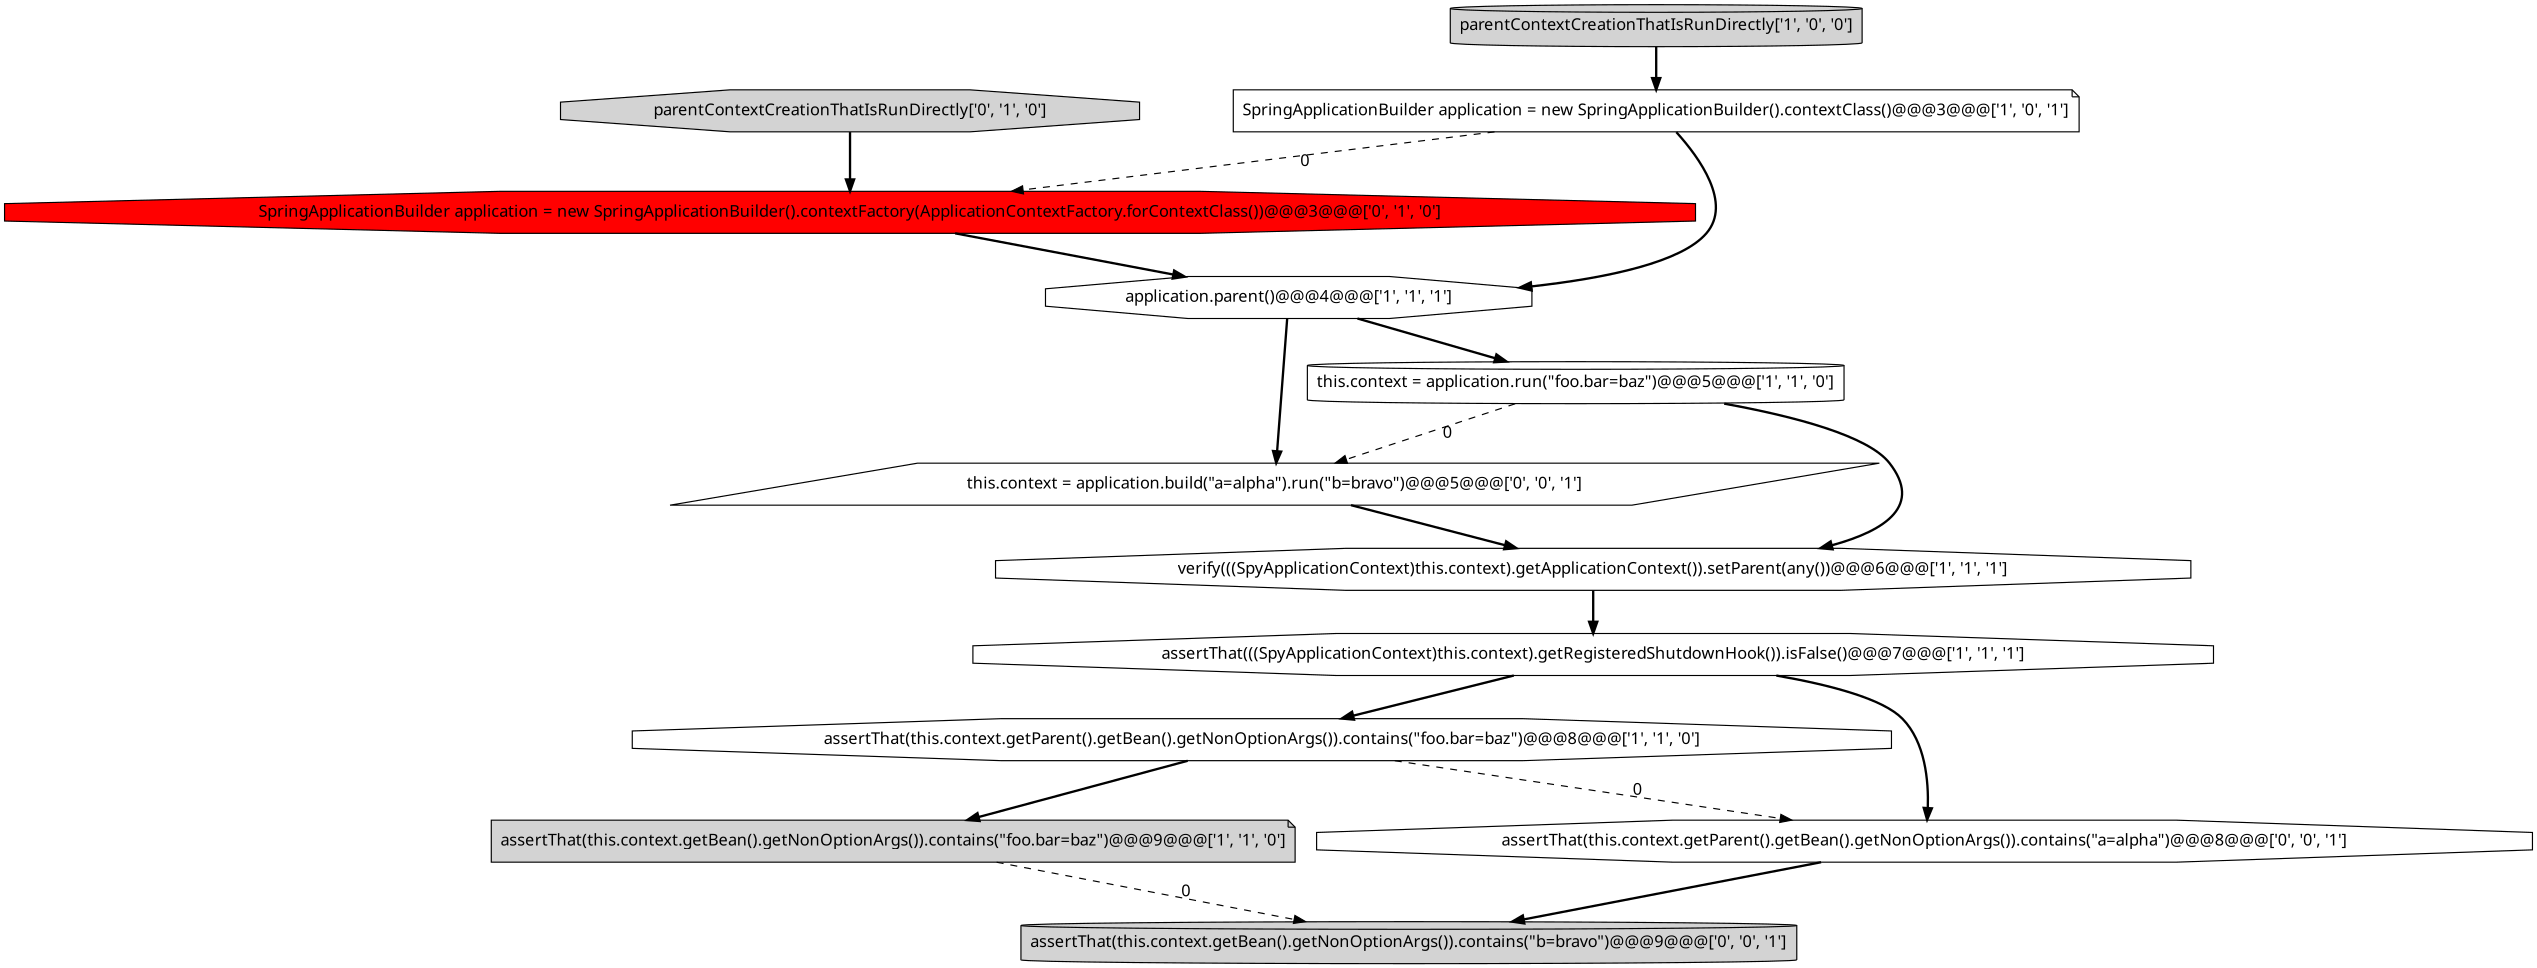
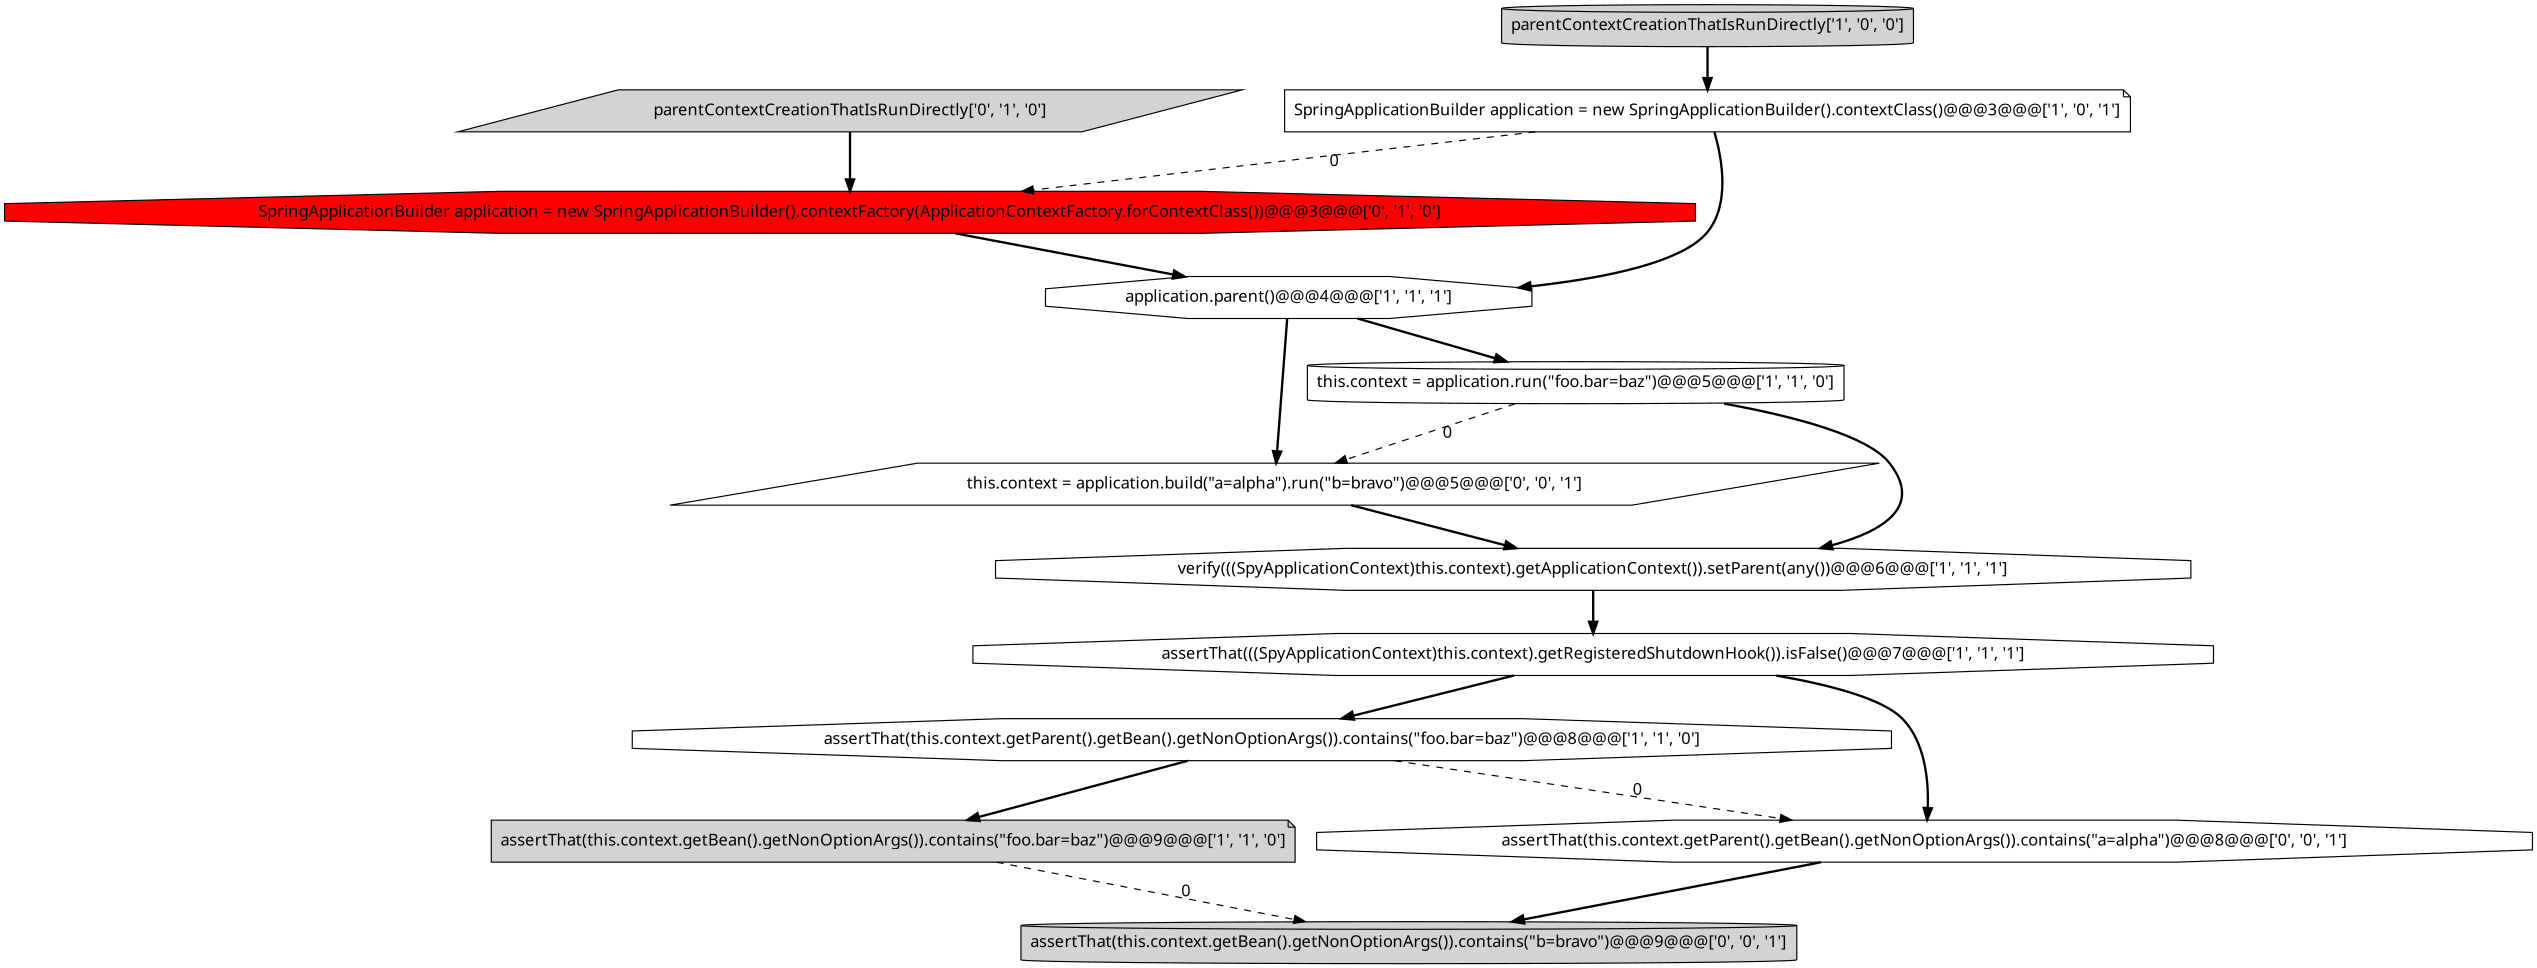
(850, 111) -> (850, 111)
